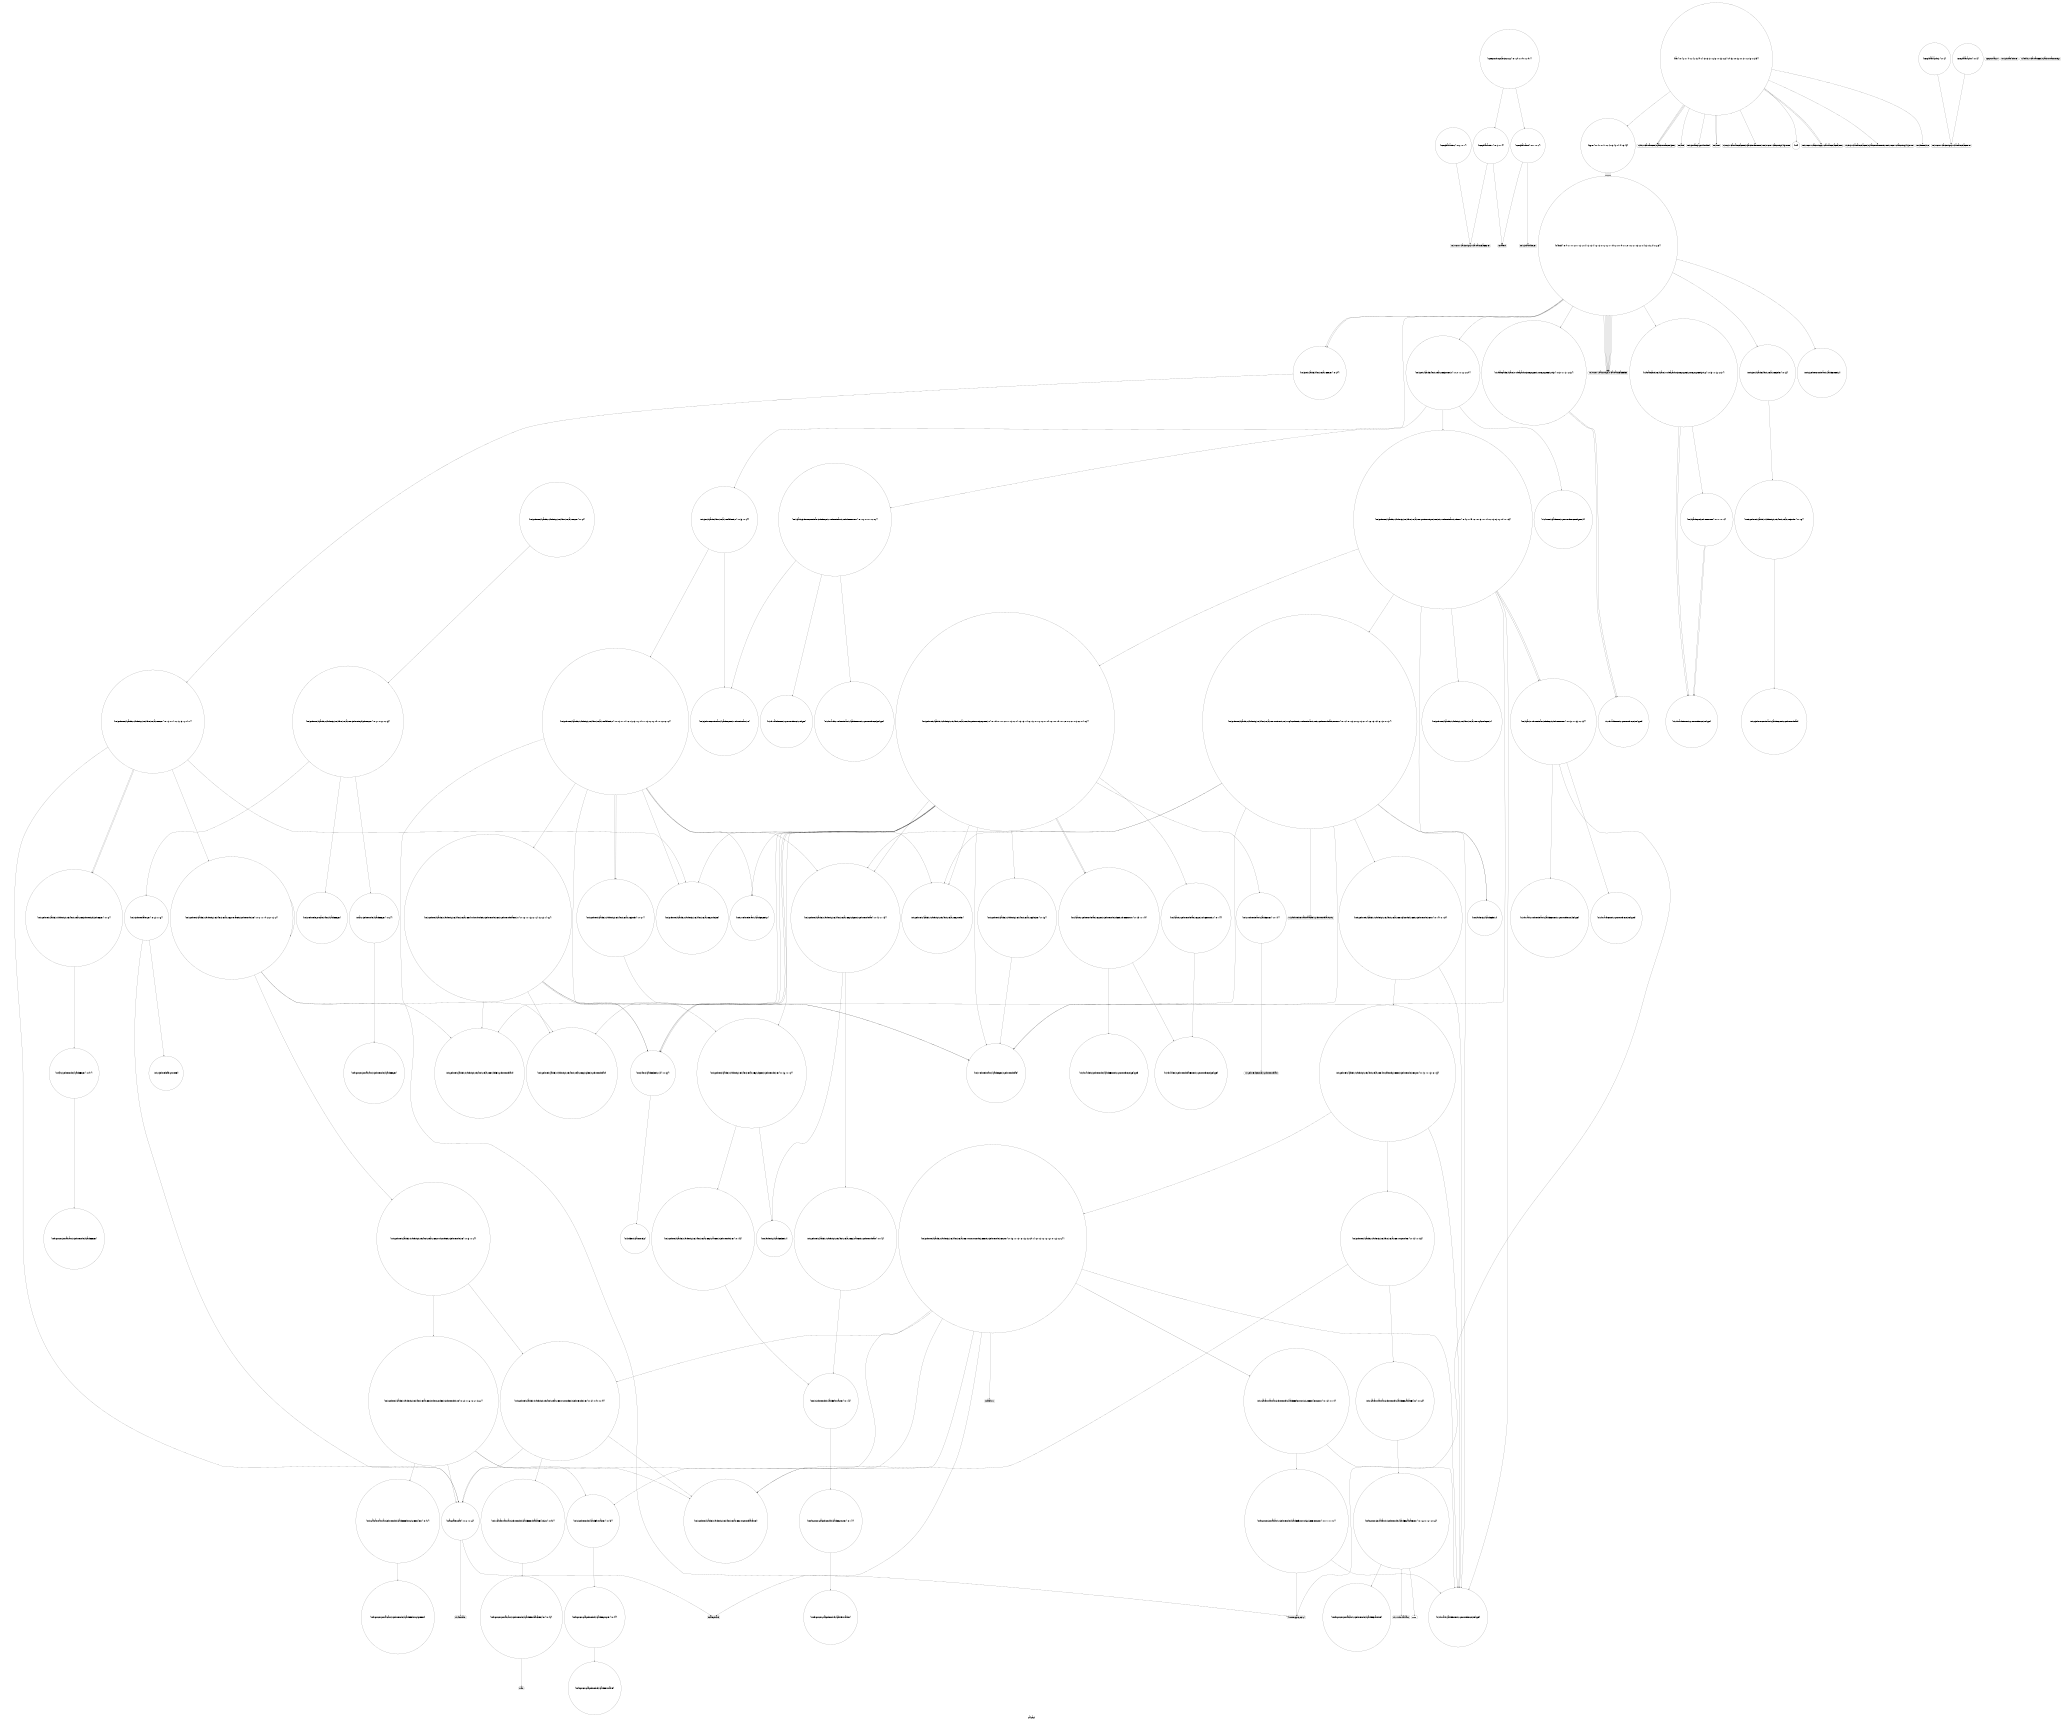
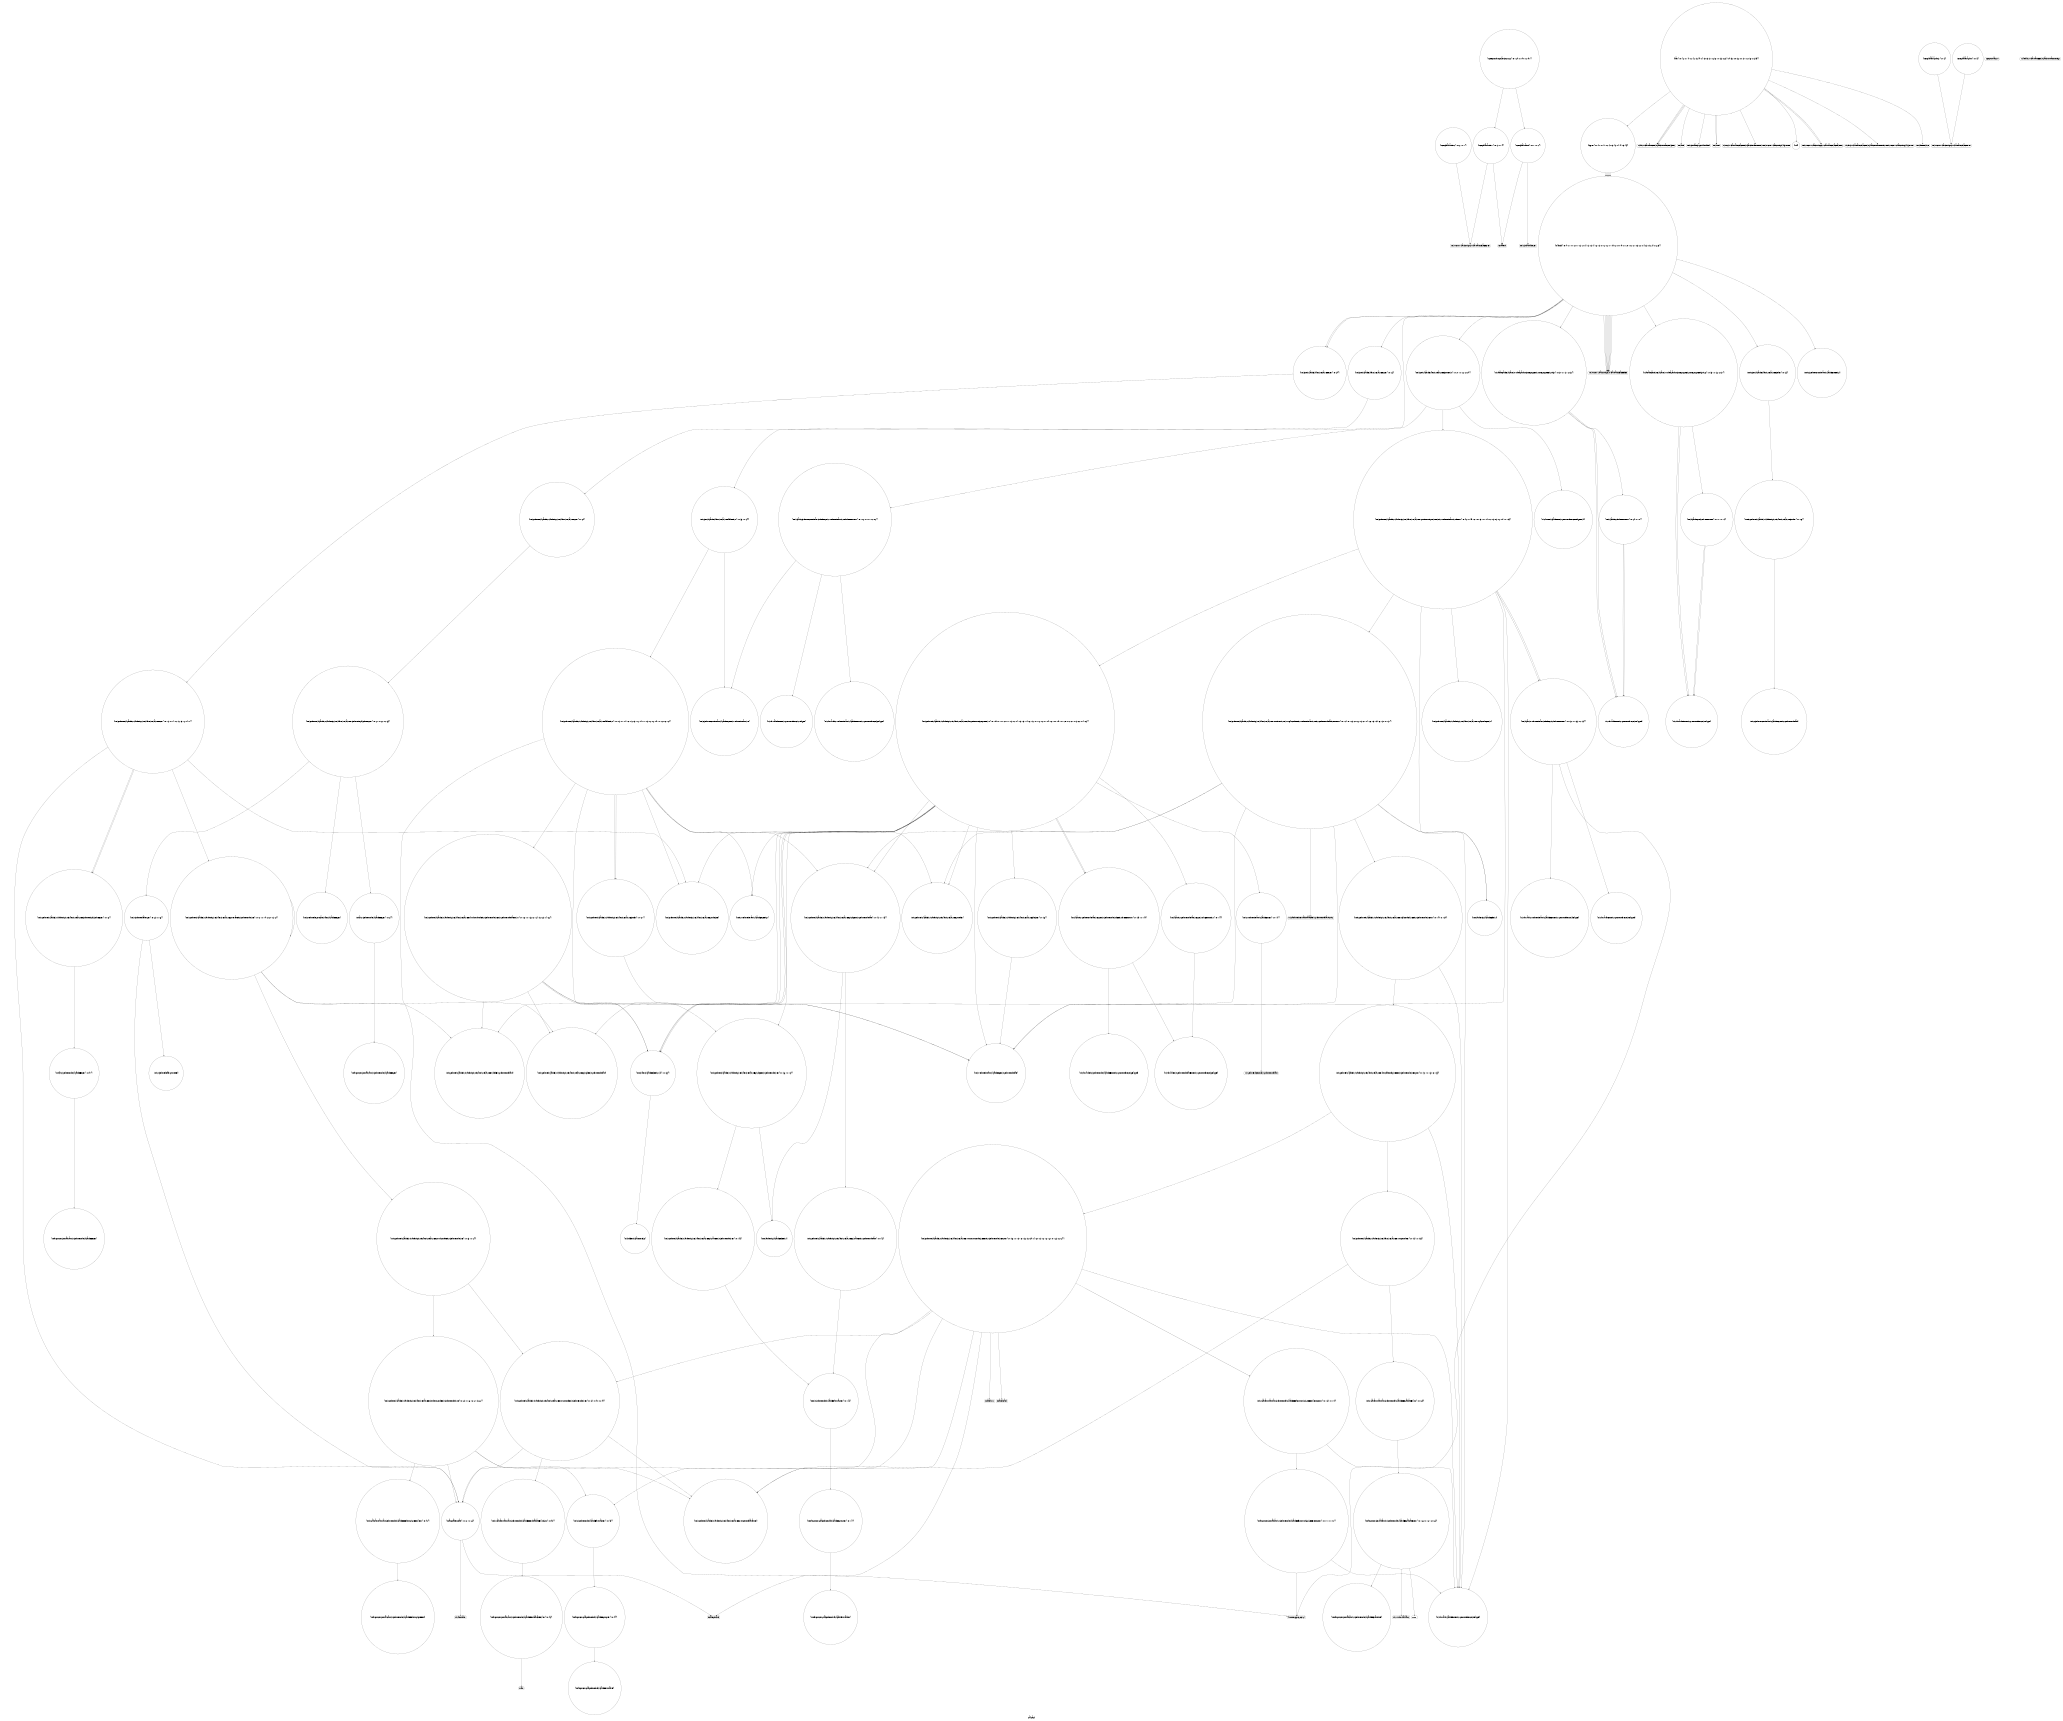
(2009, 59) -> none
none -> (1375, 373)
none -> (1624, 520)
none -> (1002, 1401)
